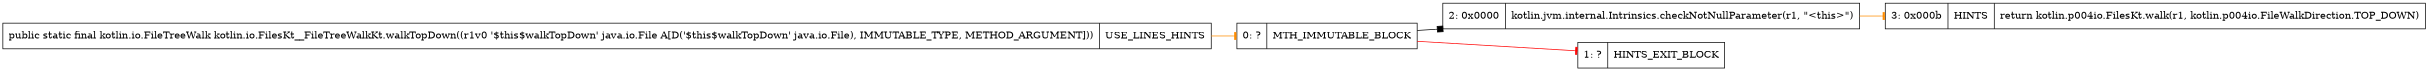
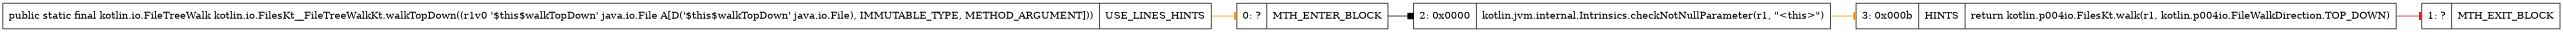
(1342, 36) -> (1327, 16)
(1496, 46) -> (2407, 16)
(1666, 55) -> (2506, 16)
